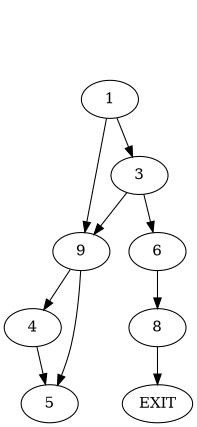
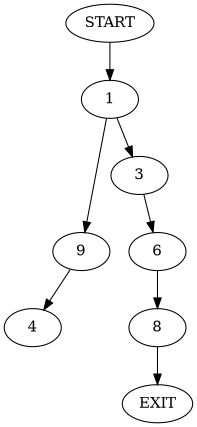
none -> (110, 23)
(114, 209) -> none
(50, 404) -> none
